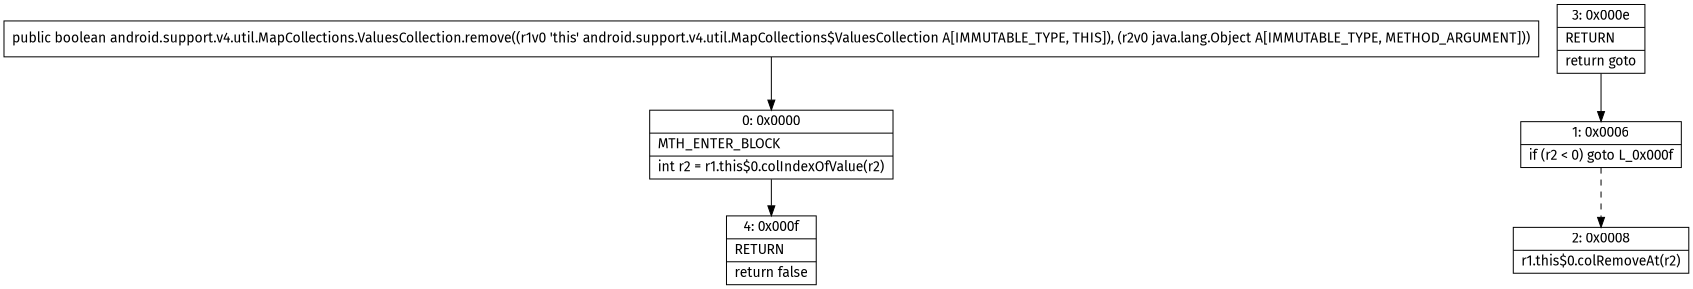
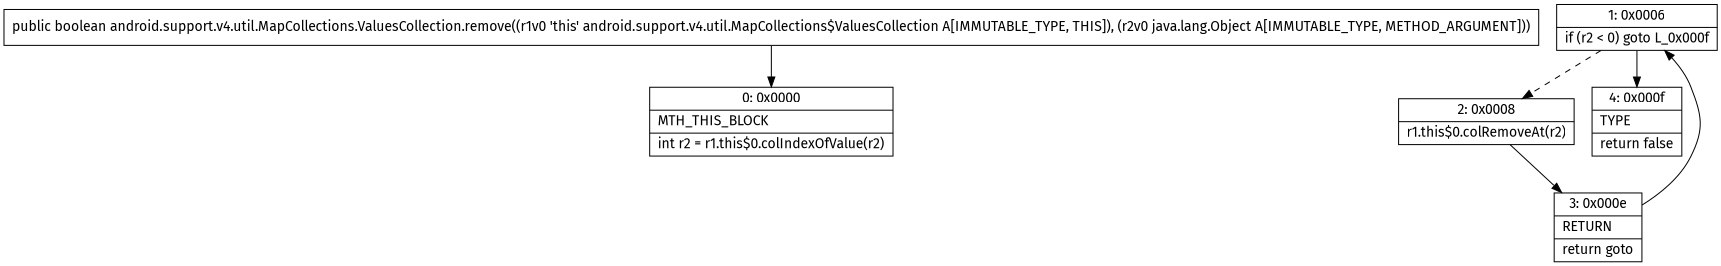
(719, 144) -> (714, 121)
none -> (1532, 165)
(771, 192) -> (1637, 64)
(760, 250) -> (1616, 121)
